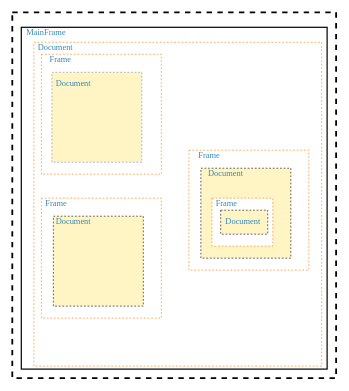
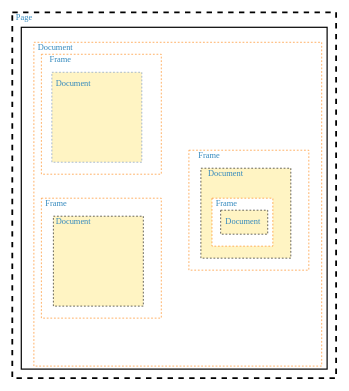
none -> (24, 18)
(46, 33) -> none
